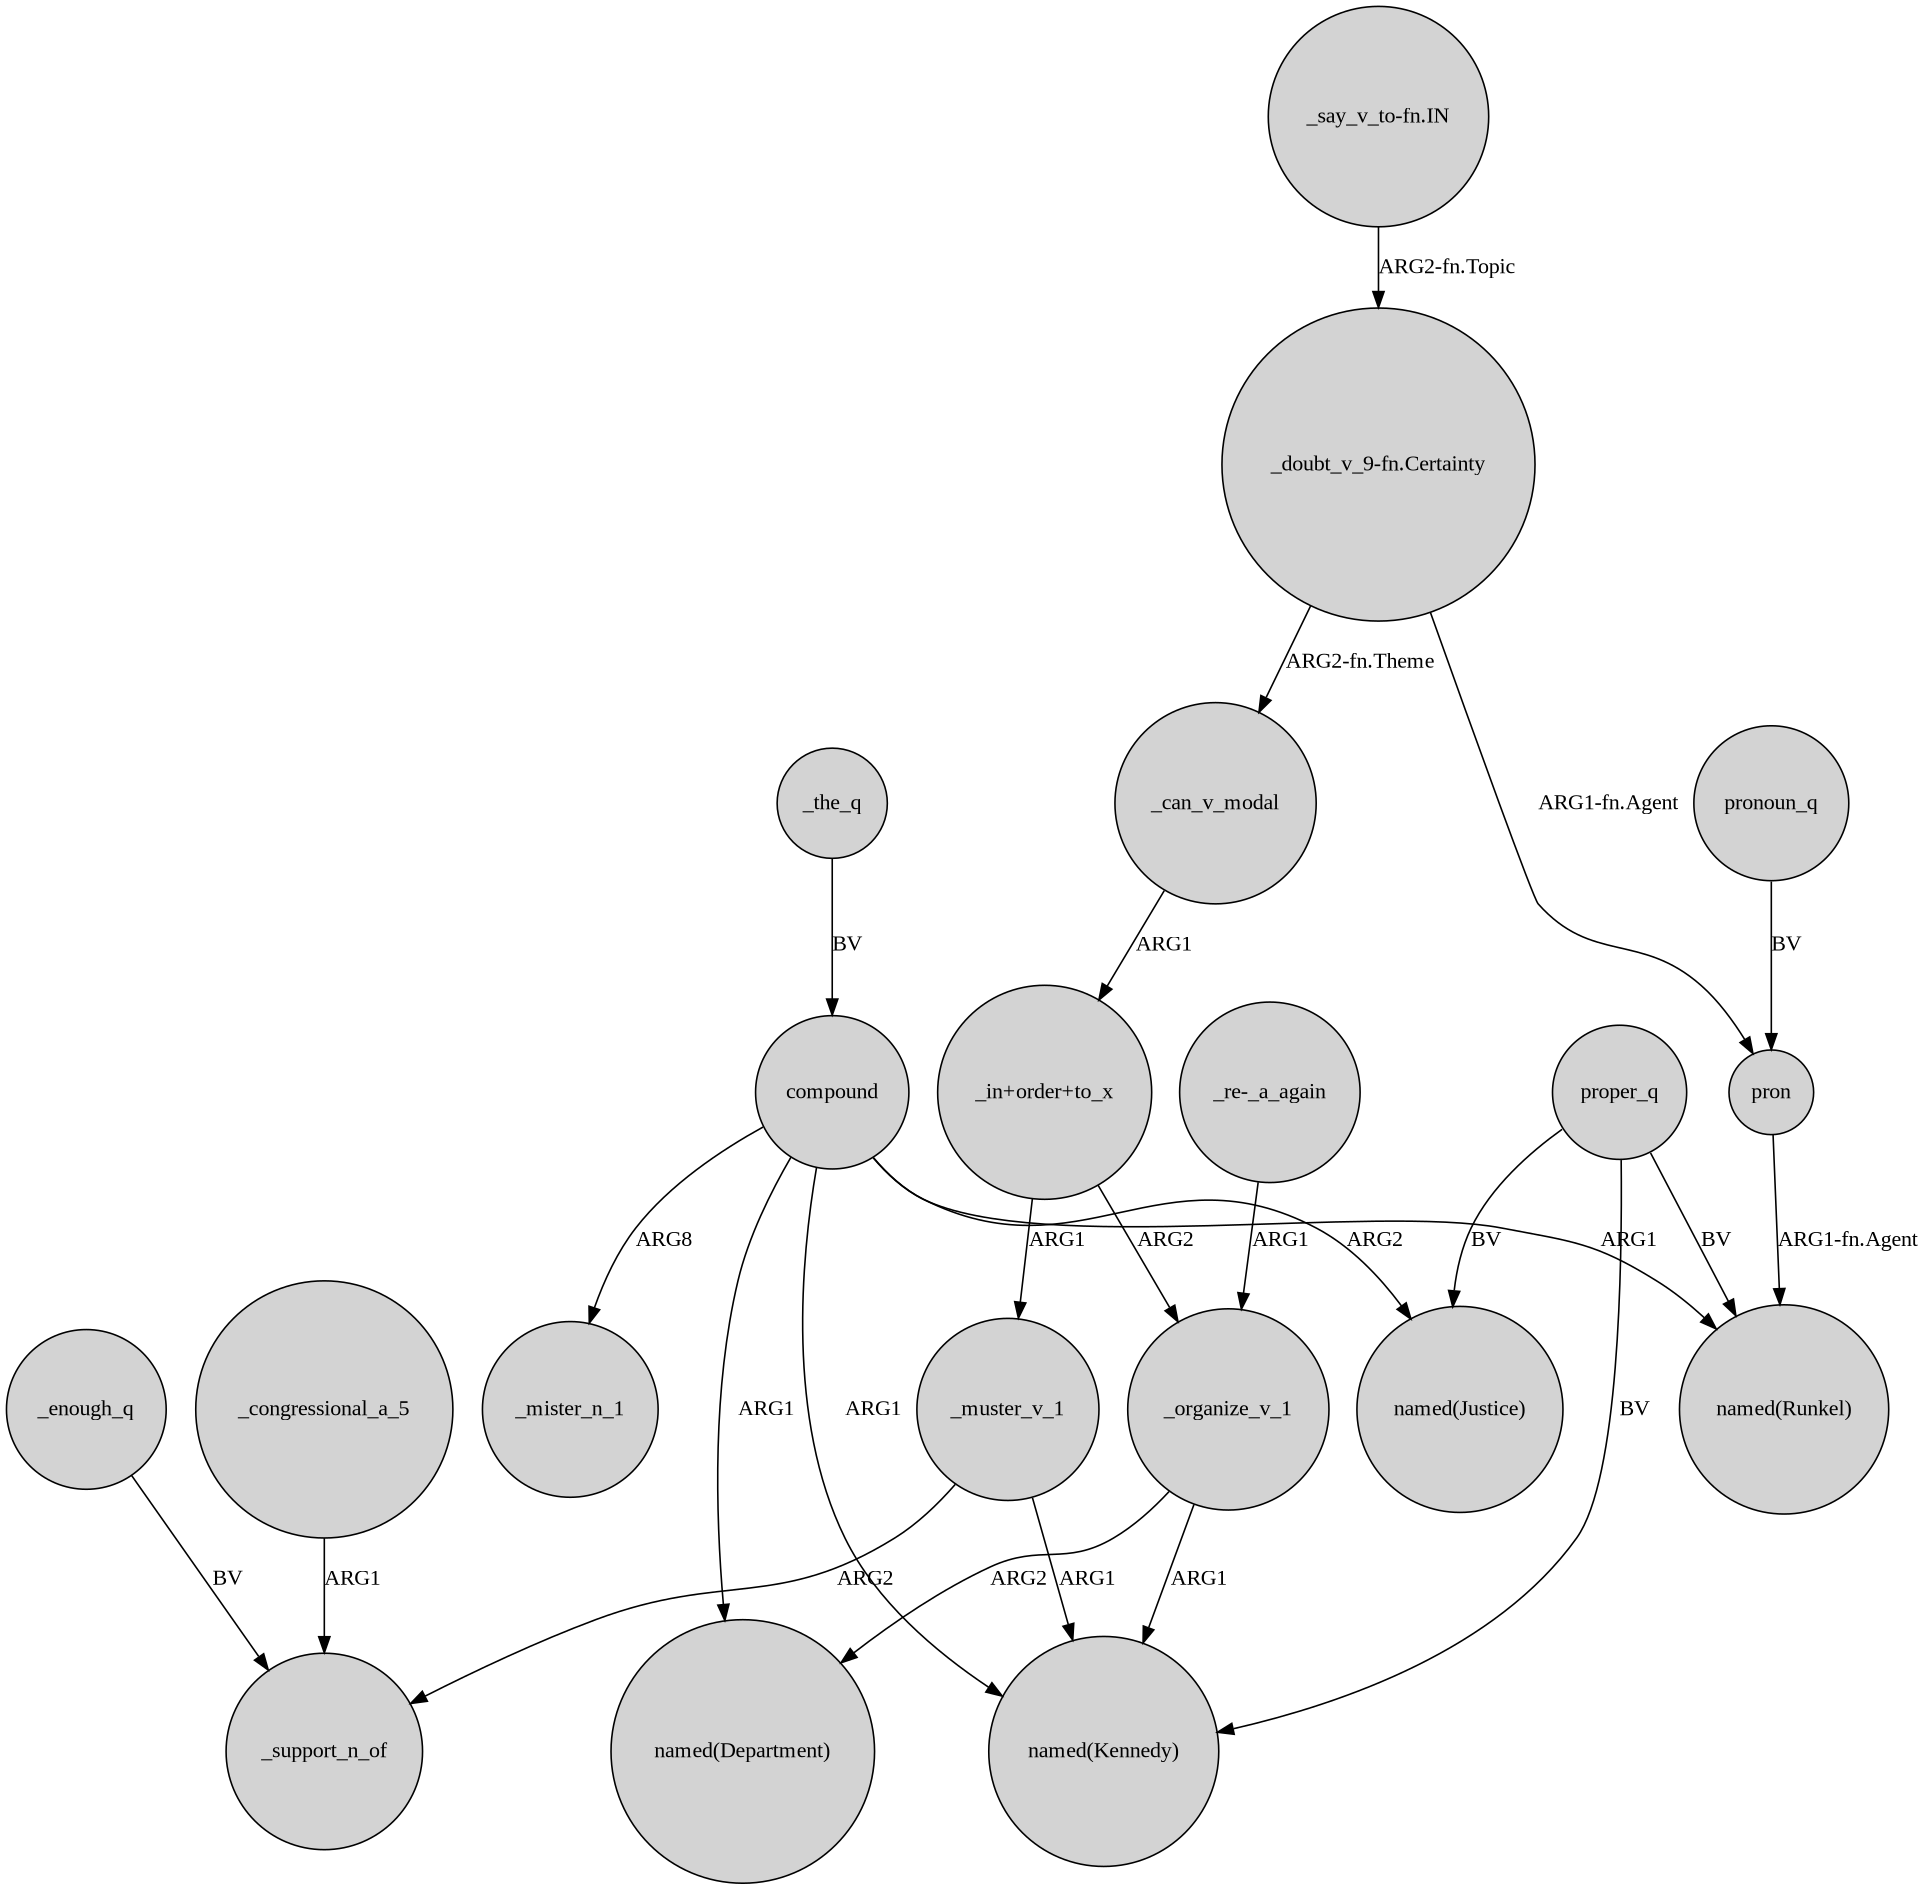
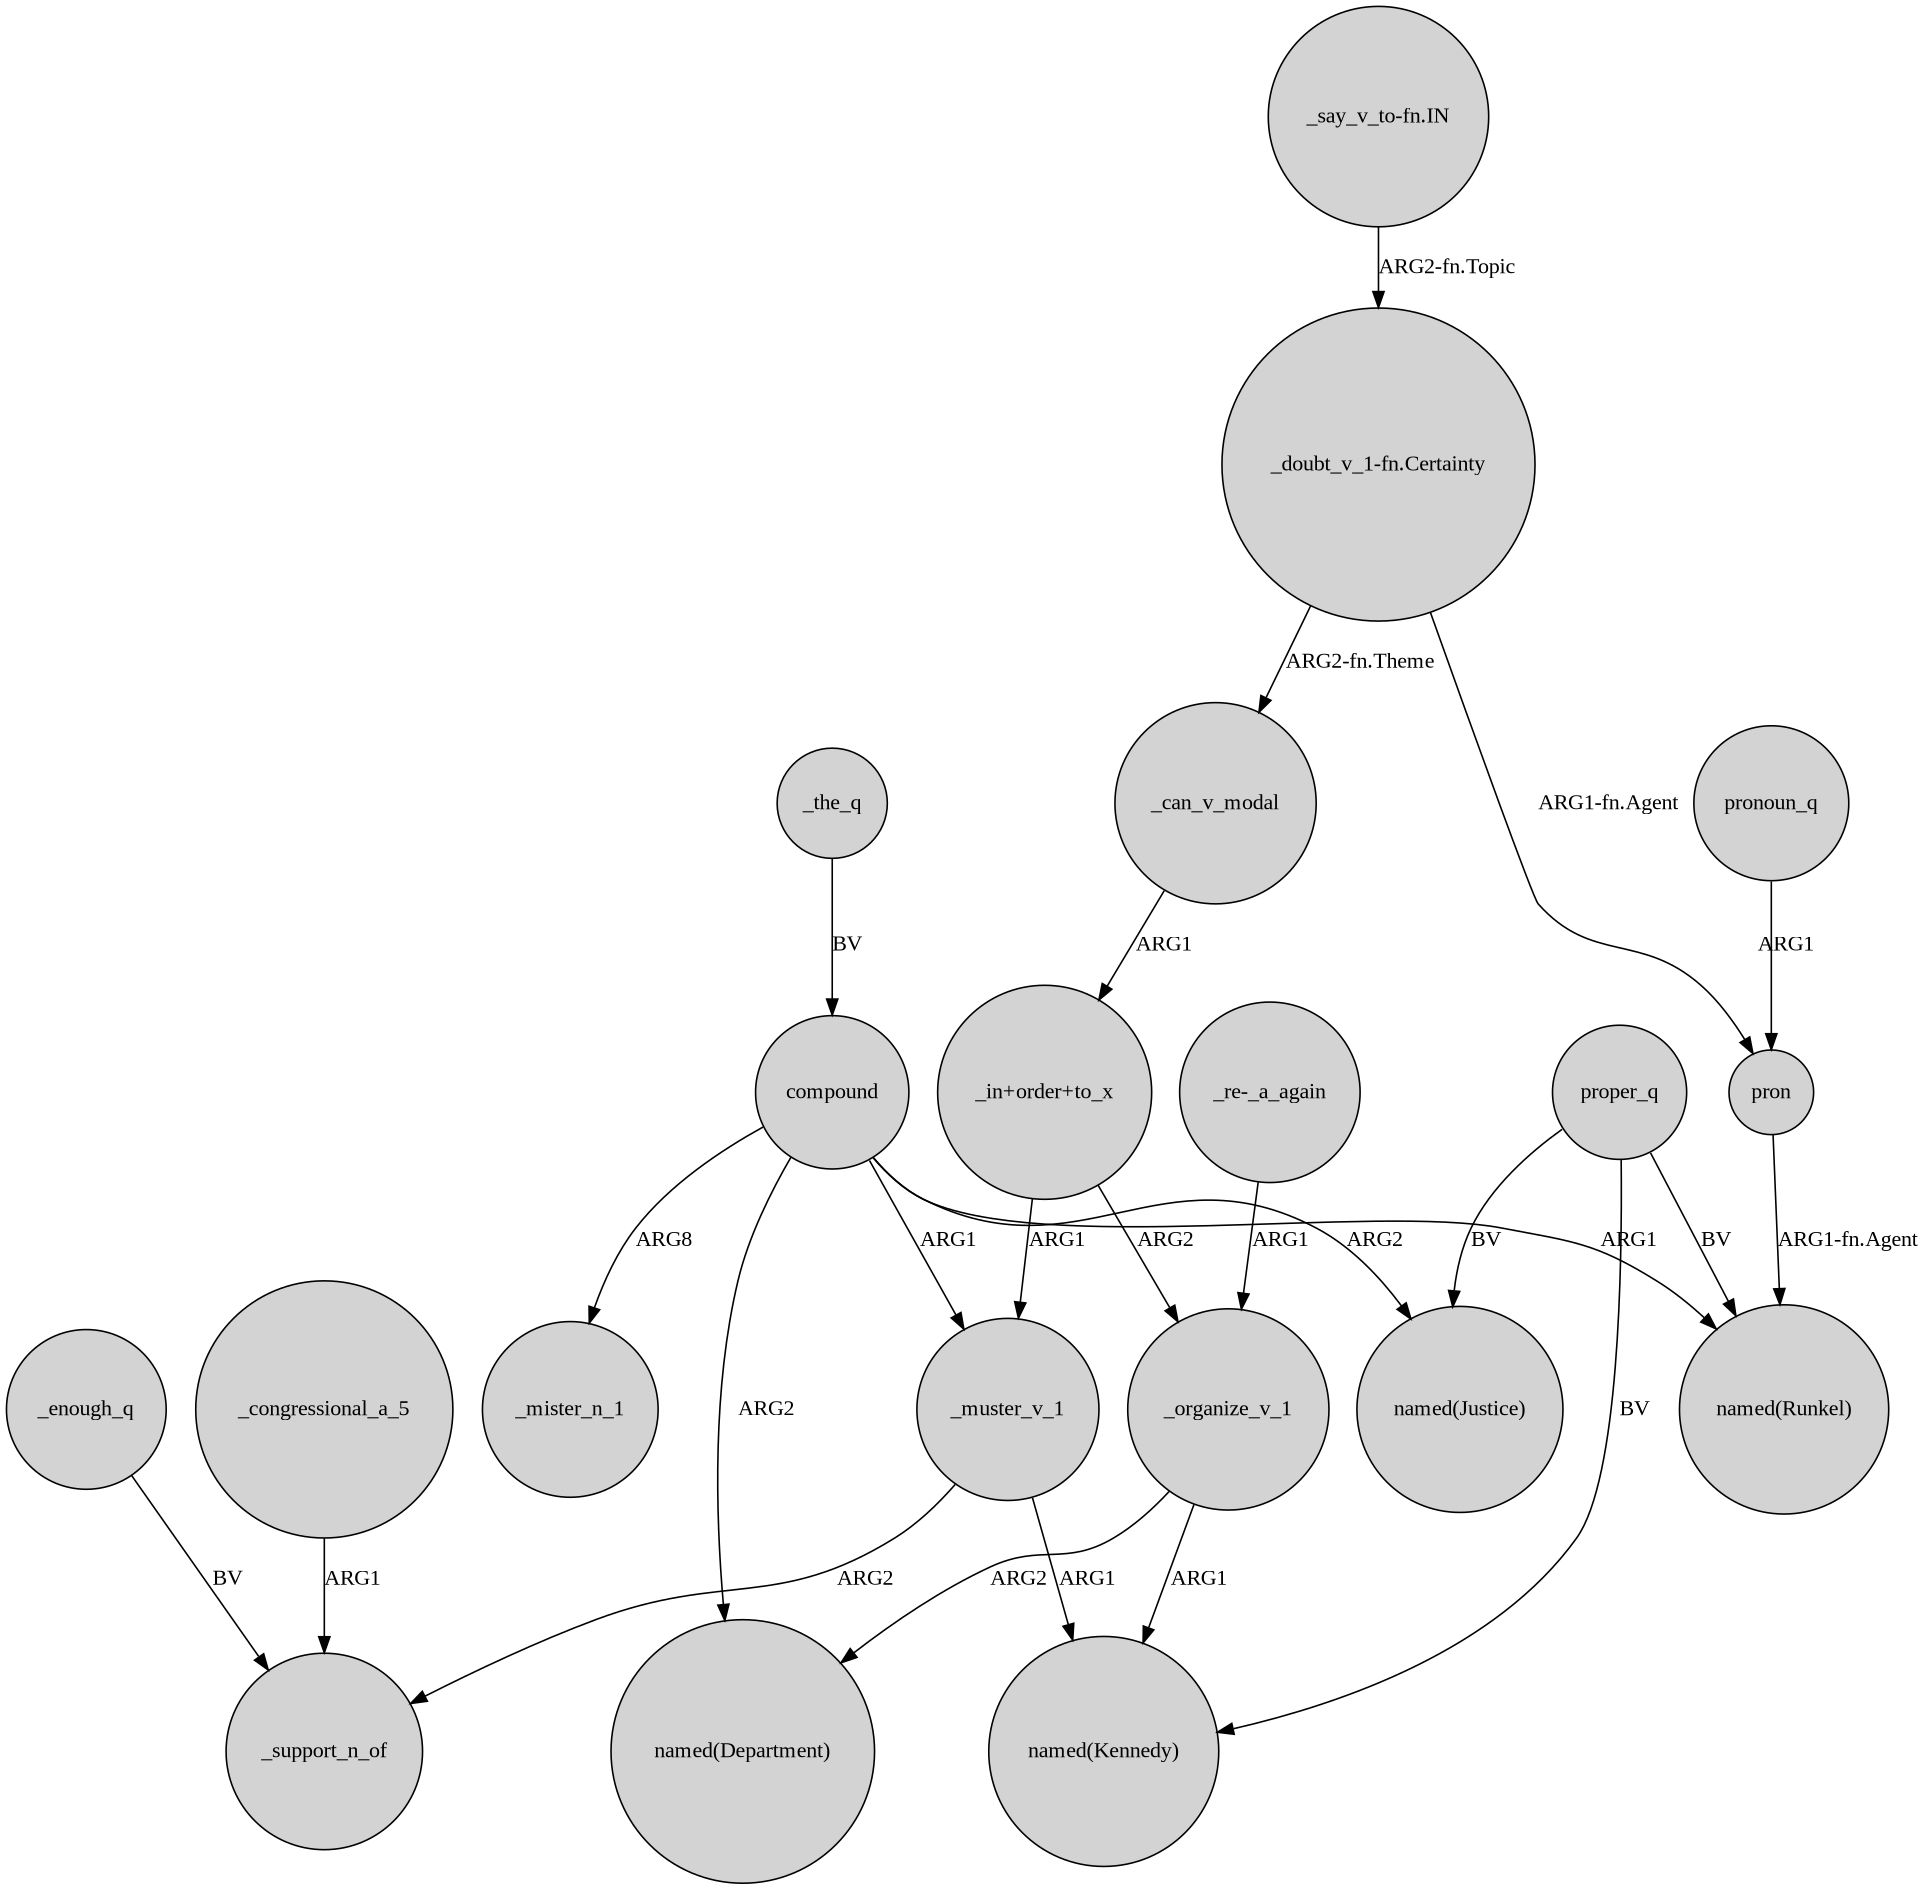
(1378, 465) -> (1378, 465)
(1786, 945) -> (1786, 945)
(767, 1409) -> (767, 1409)
(818, 1459) -> (913, 1238)
